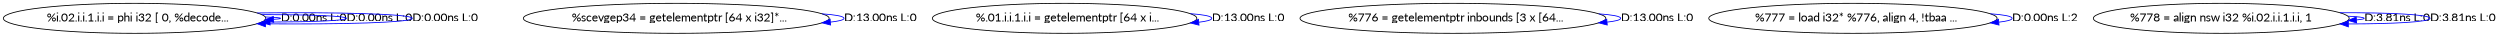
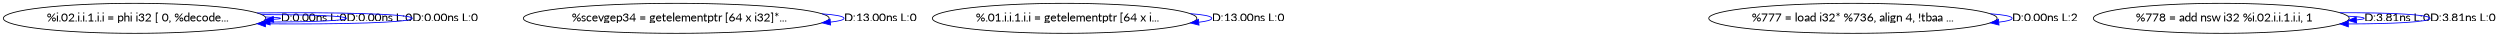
(1453, 18) -> none
(1853, 18) -> (1853, 18)
(2221, 18) -> (2221, 18)
